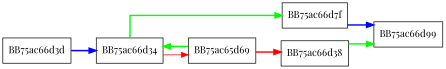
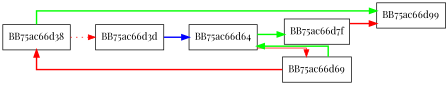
(357, 25) -> (360, 24)
none -> (79, 37)
(130, 51) -> (223, 37)
(222, 51) -> (317, 70)
